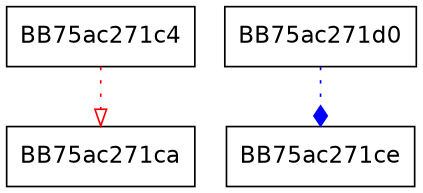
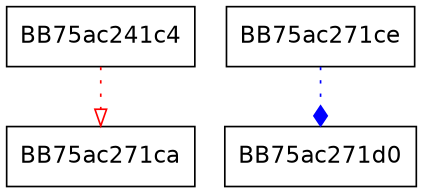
(101, 37) -> (101, 37)
(321, 86) -> (321, 86)
